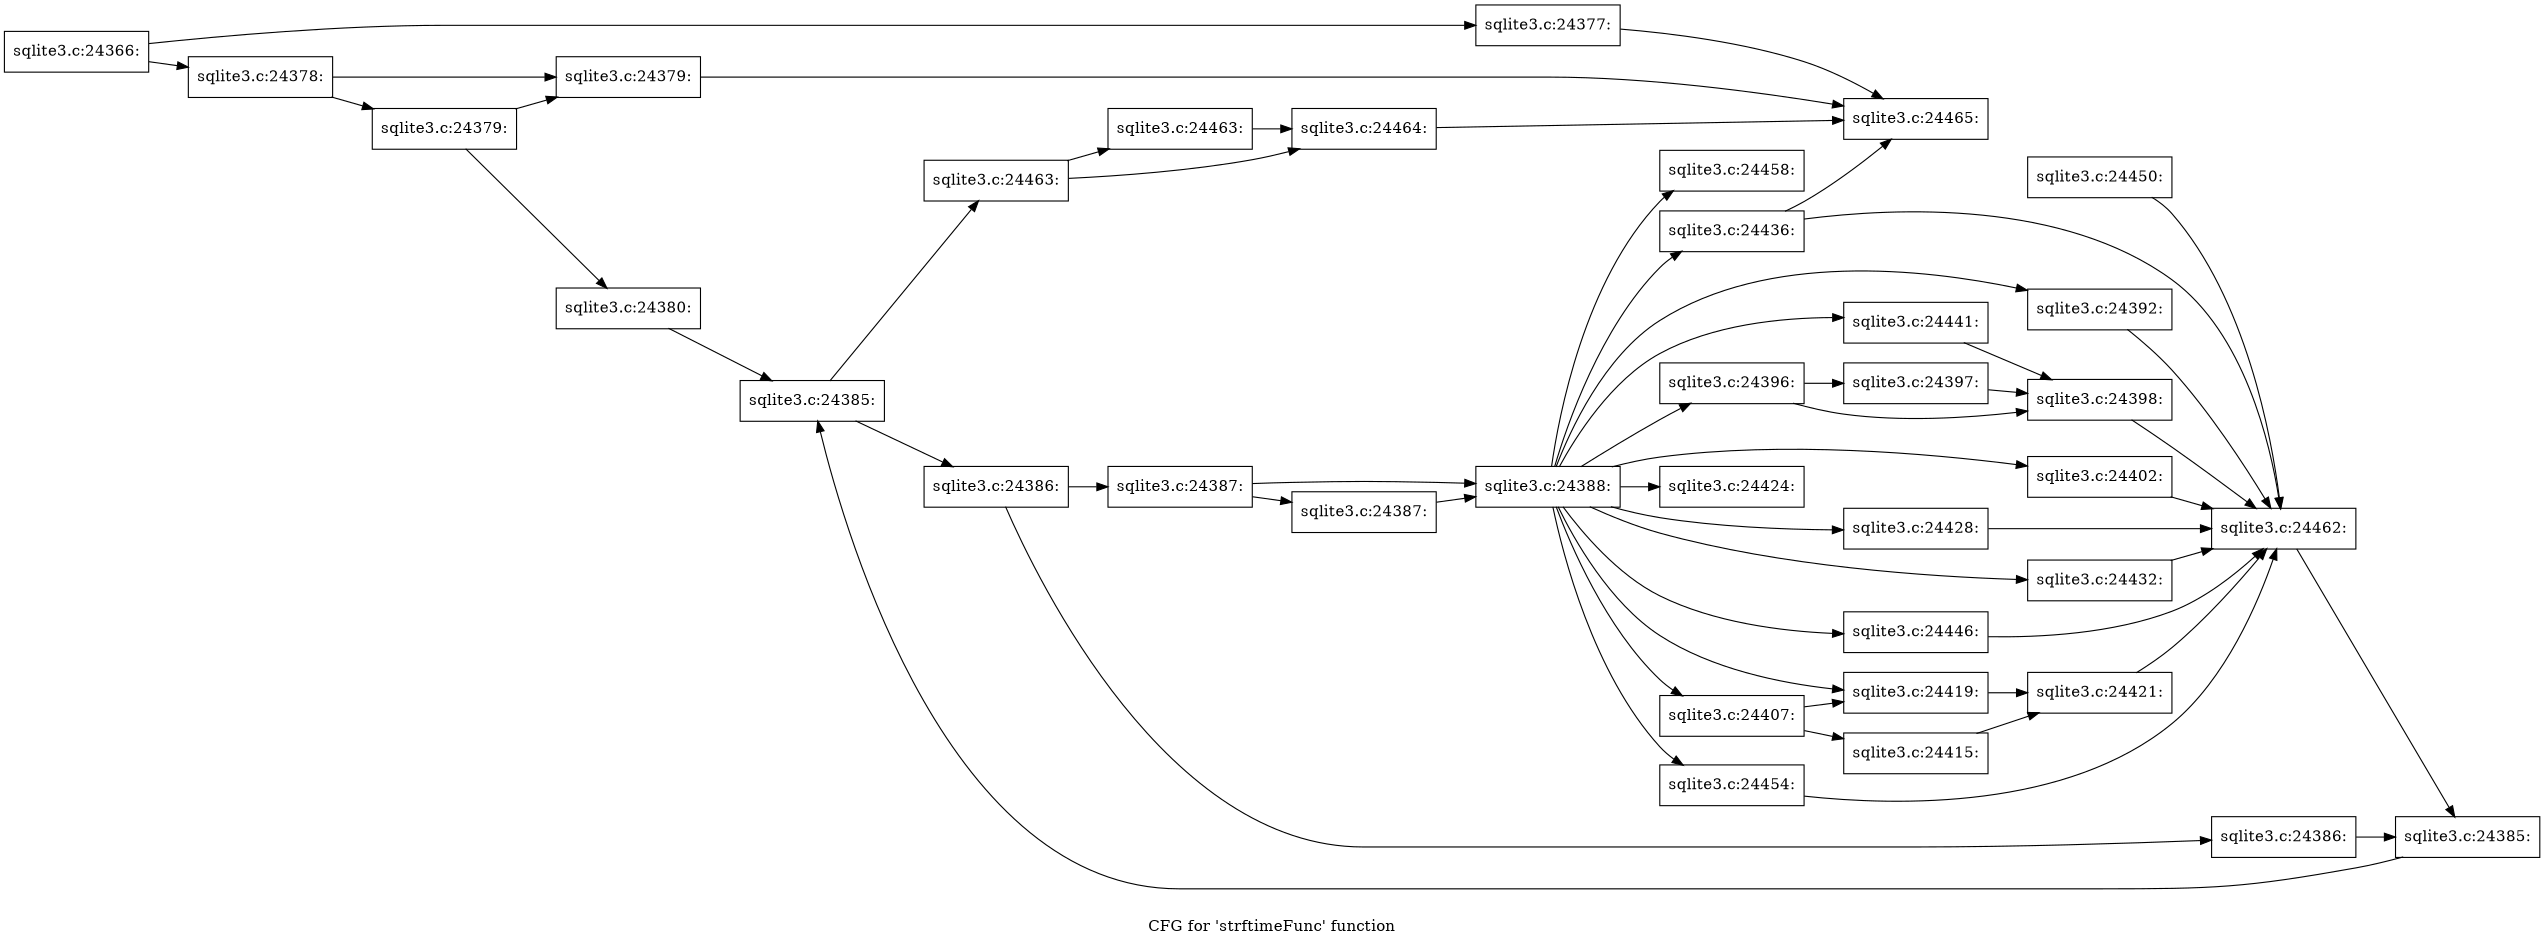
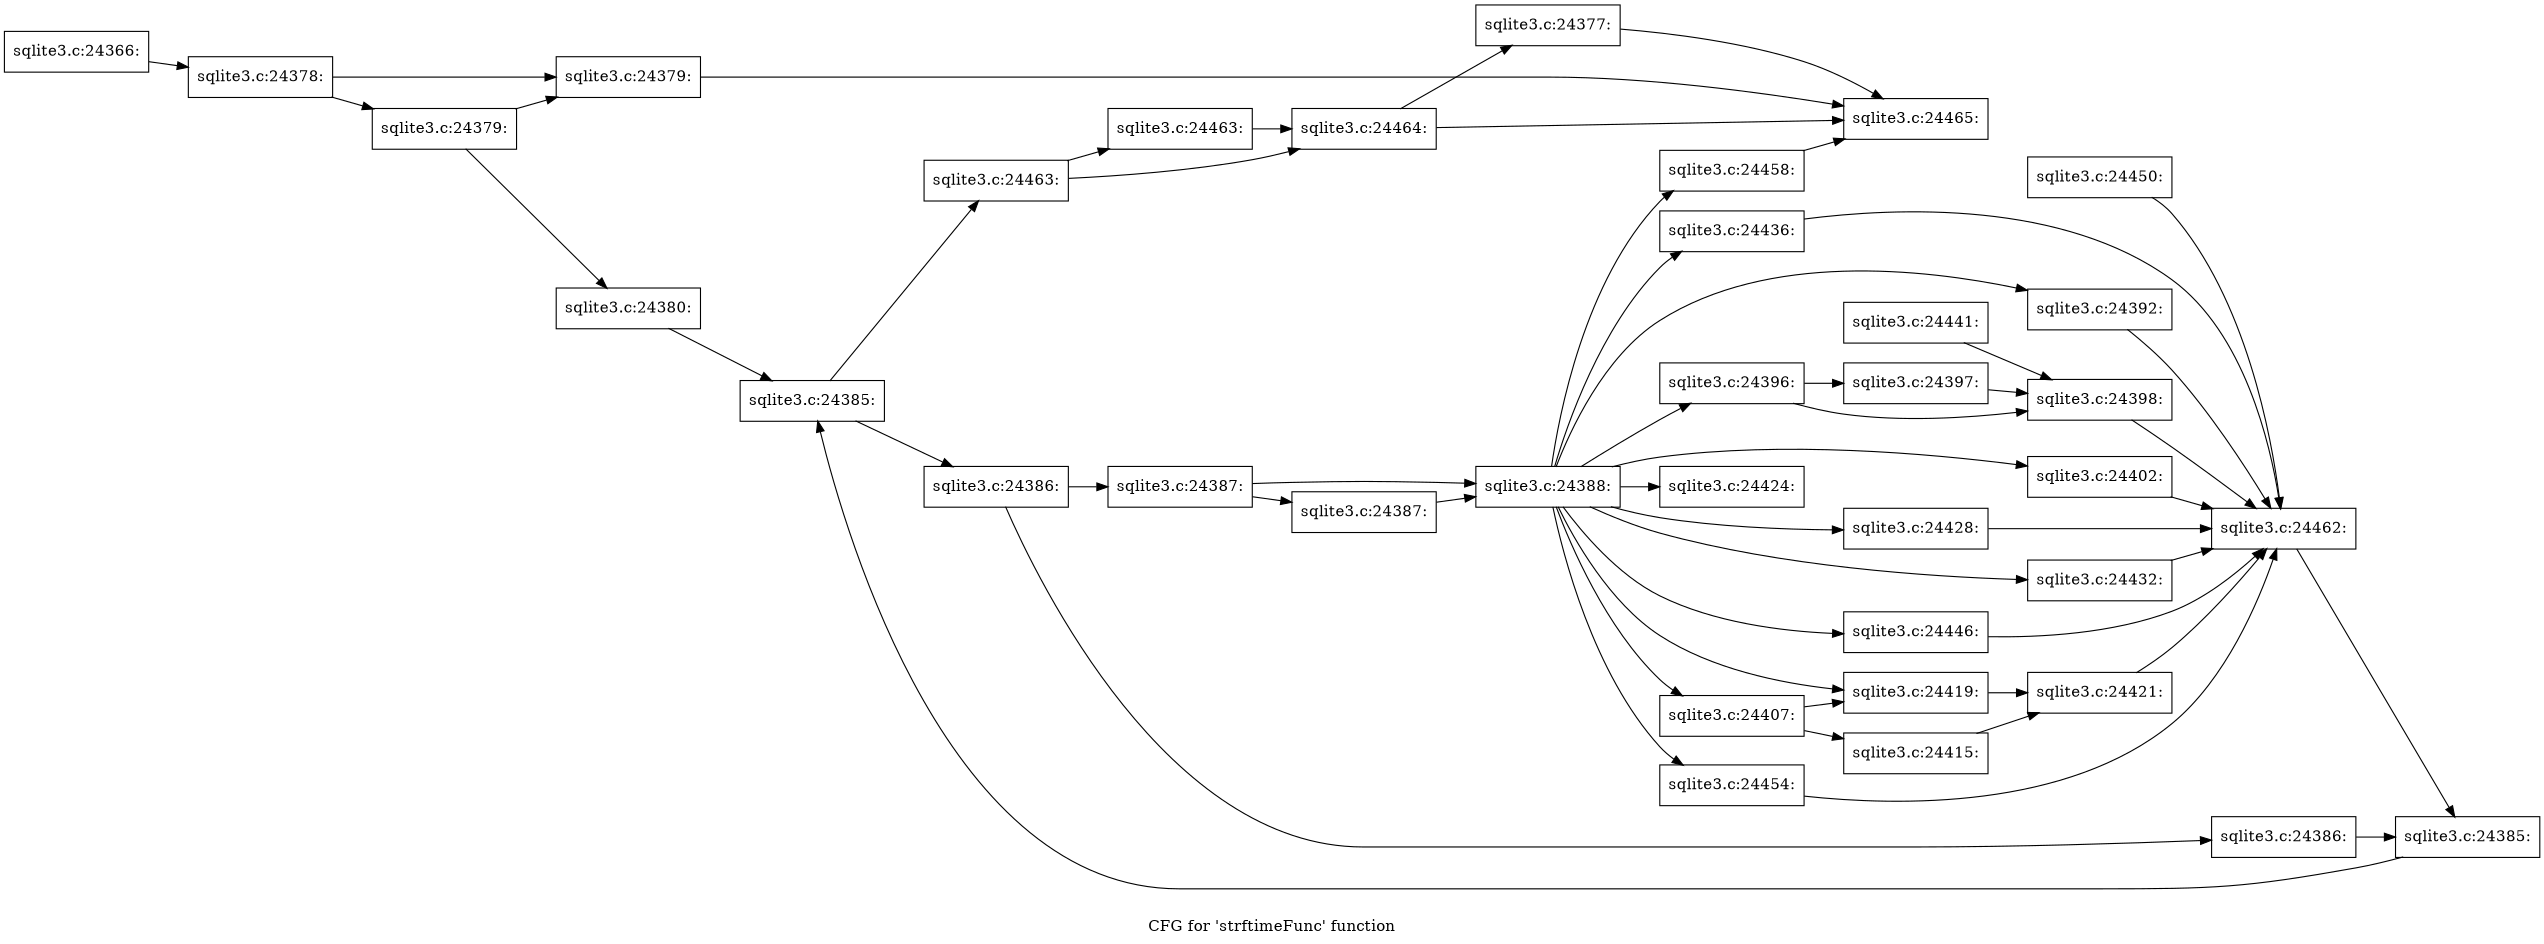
(806, 25) -> (1444, 84)
(1836, 182) -> (1818, 146)
(1671, 348) -> none
